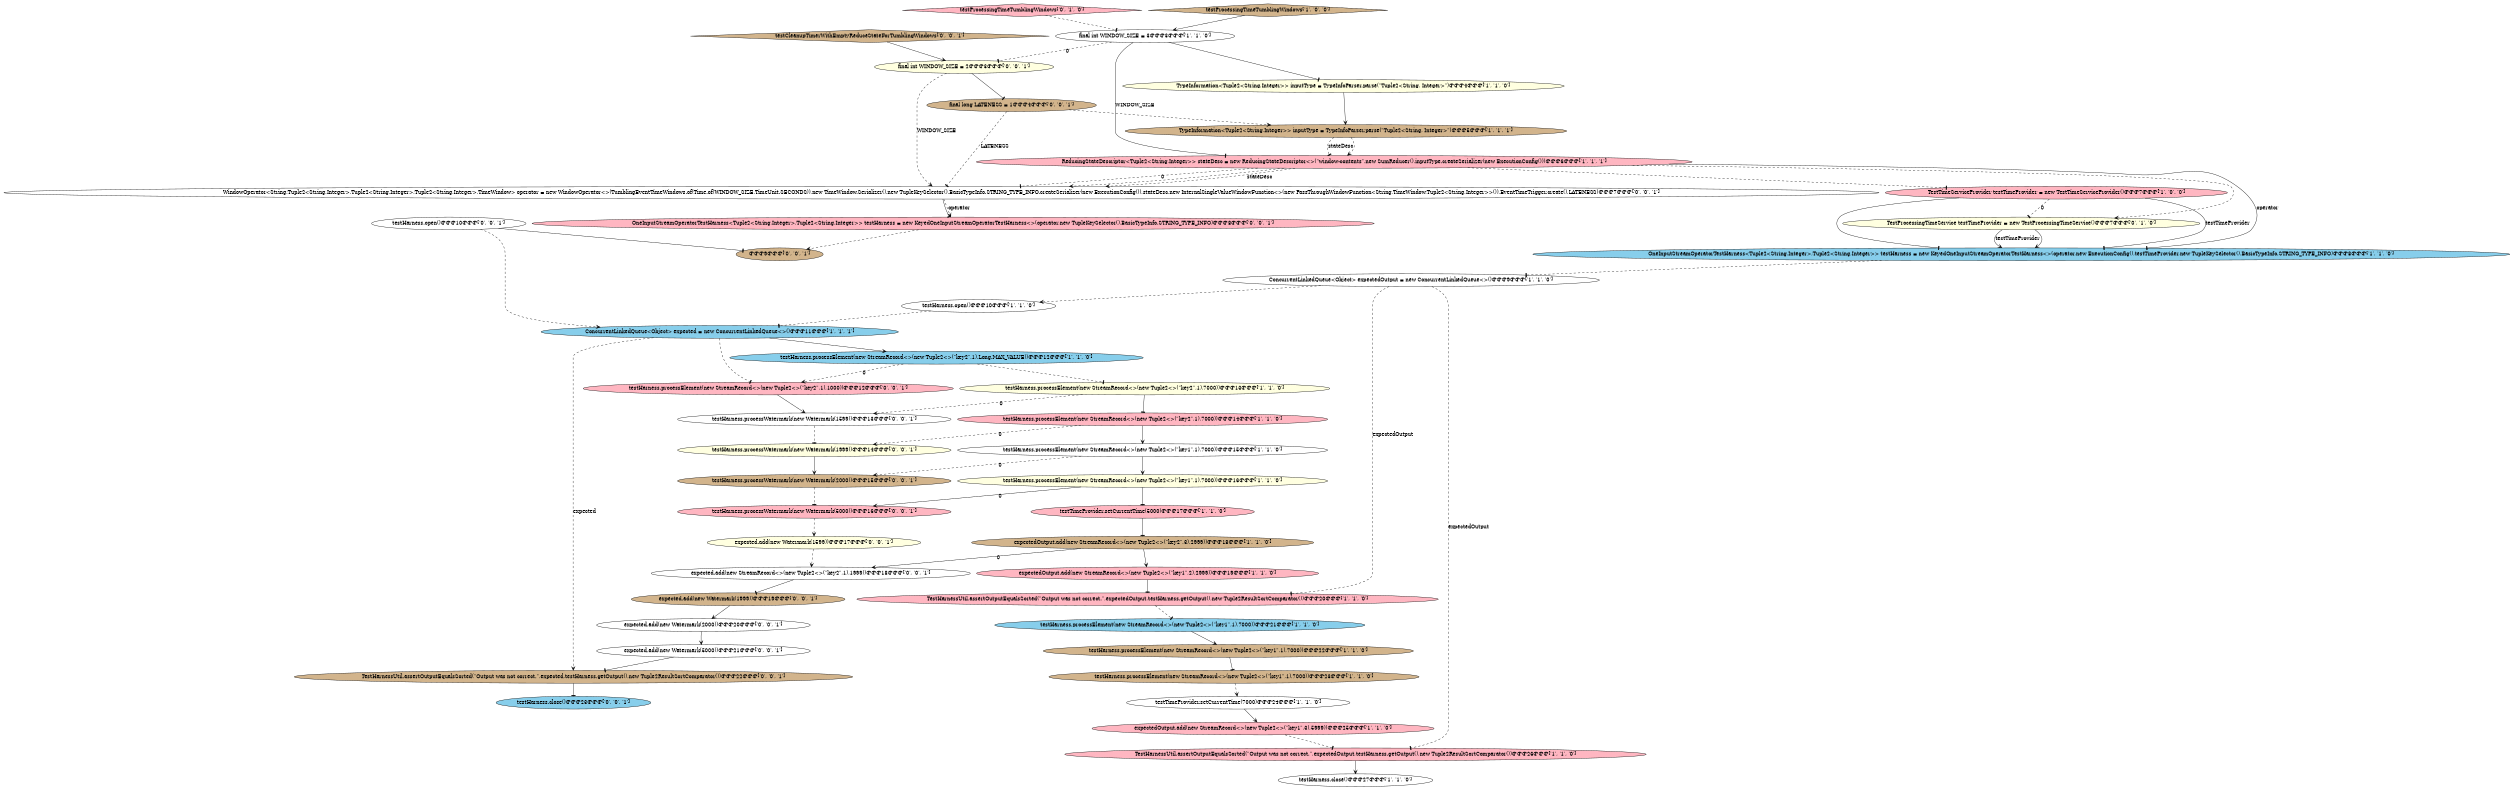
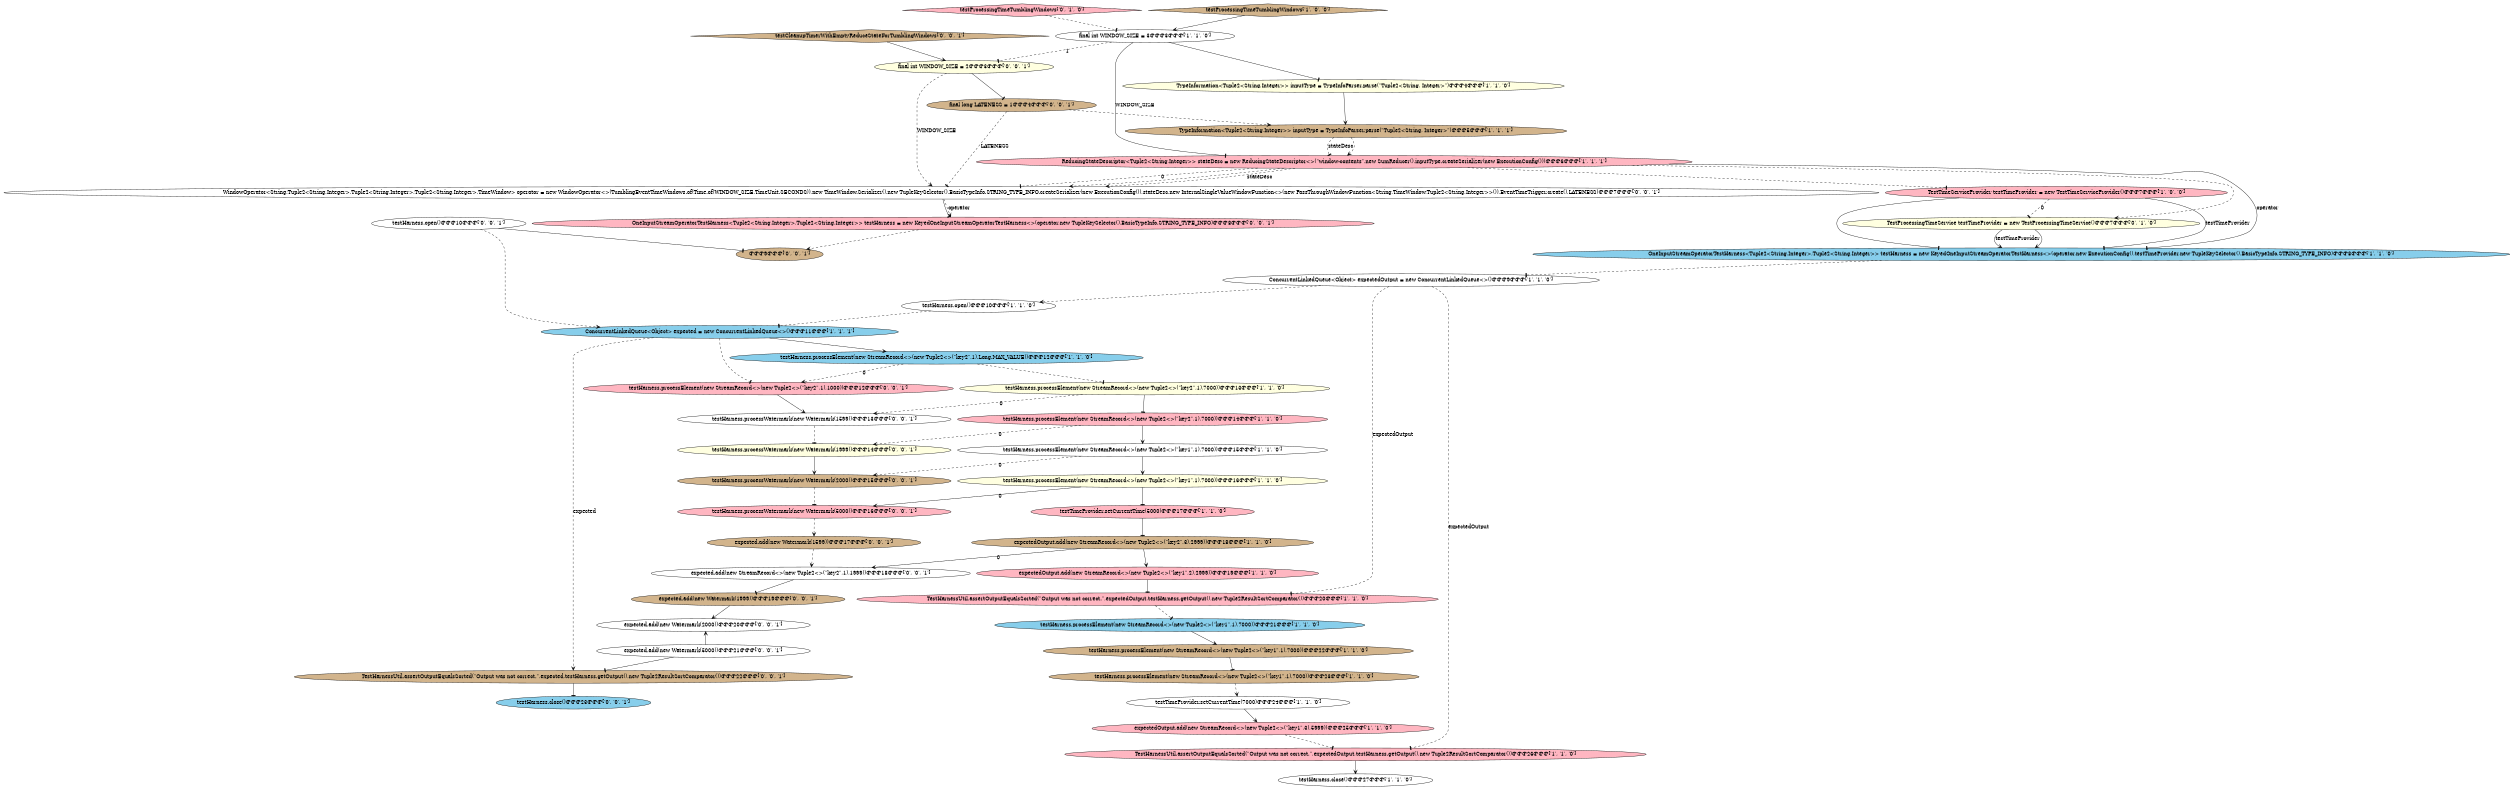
(1068, 52) -> (1068, 52)
(814, 543) -> (814, 543)
(701, 636) -> (706, 640)
